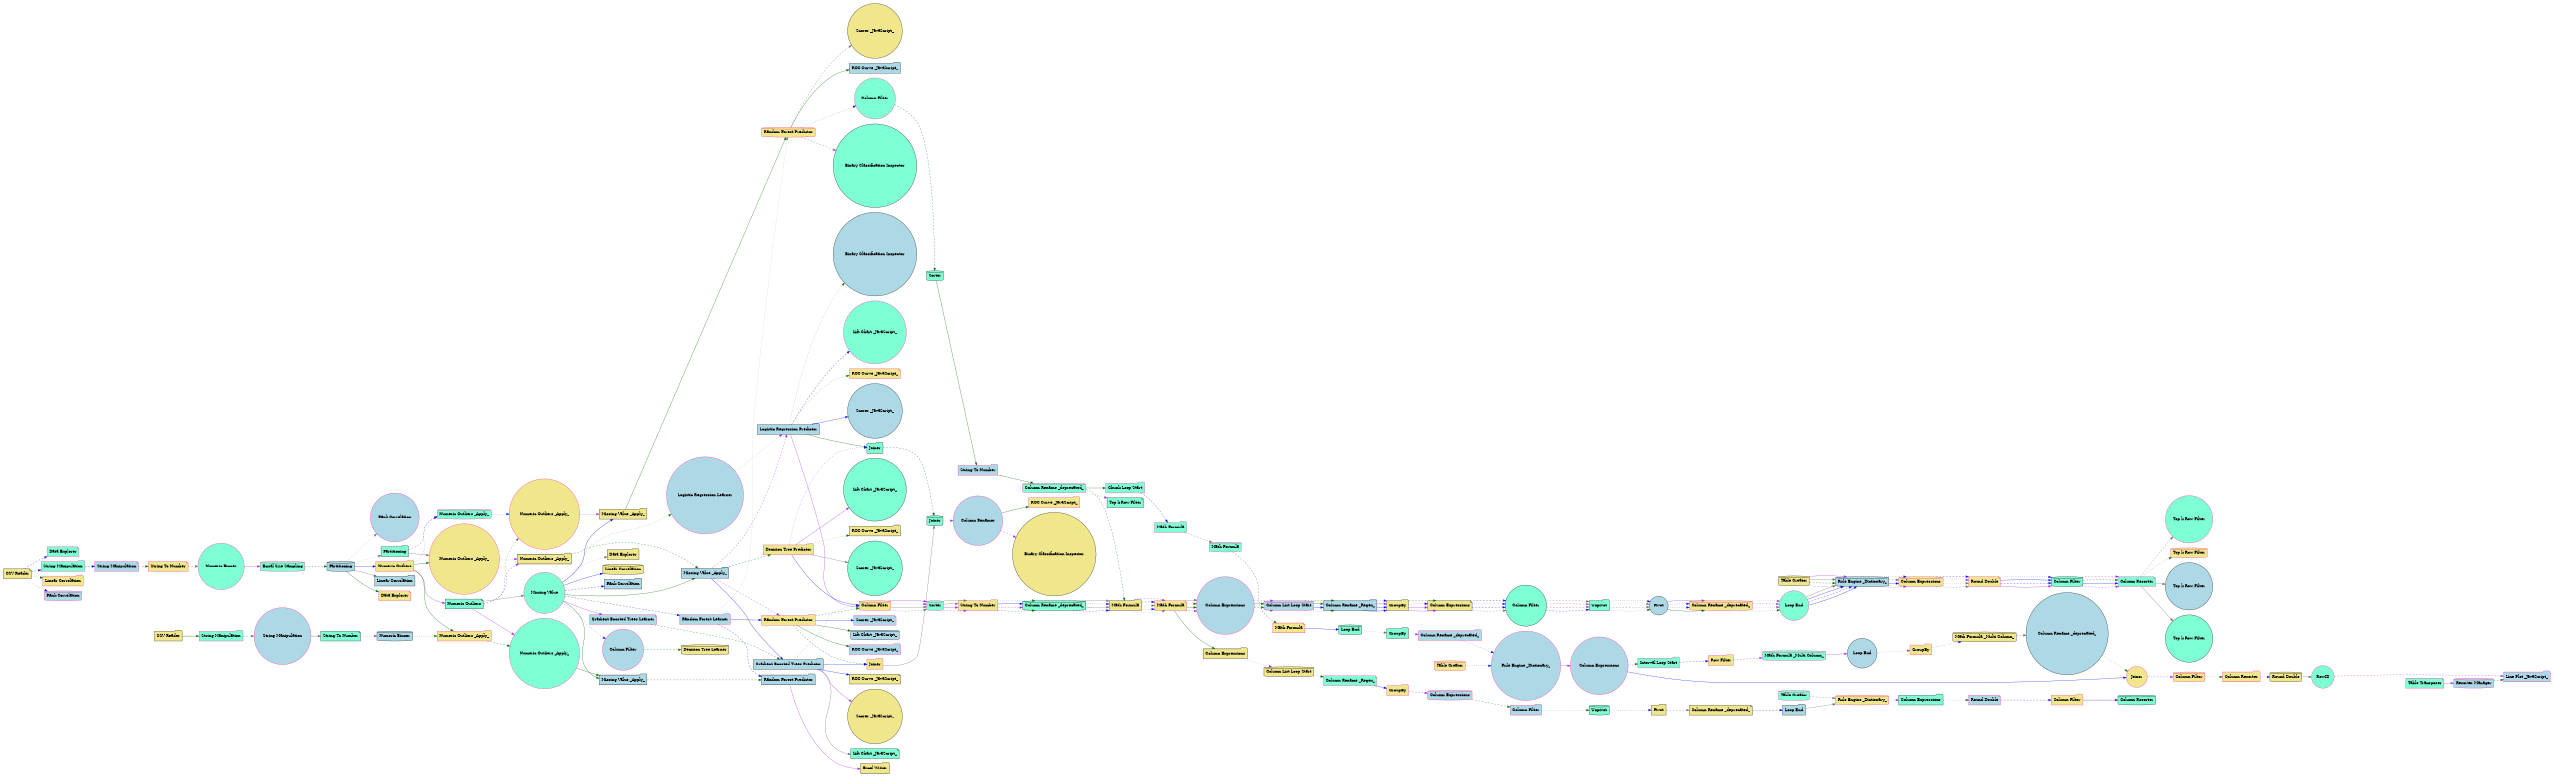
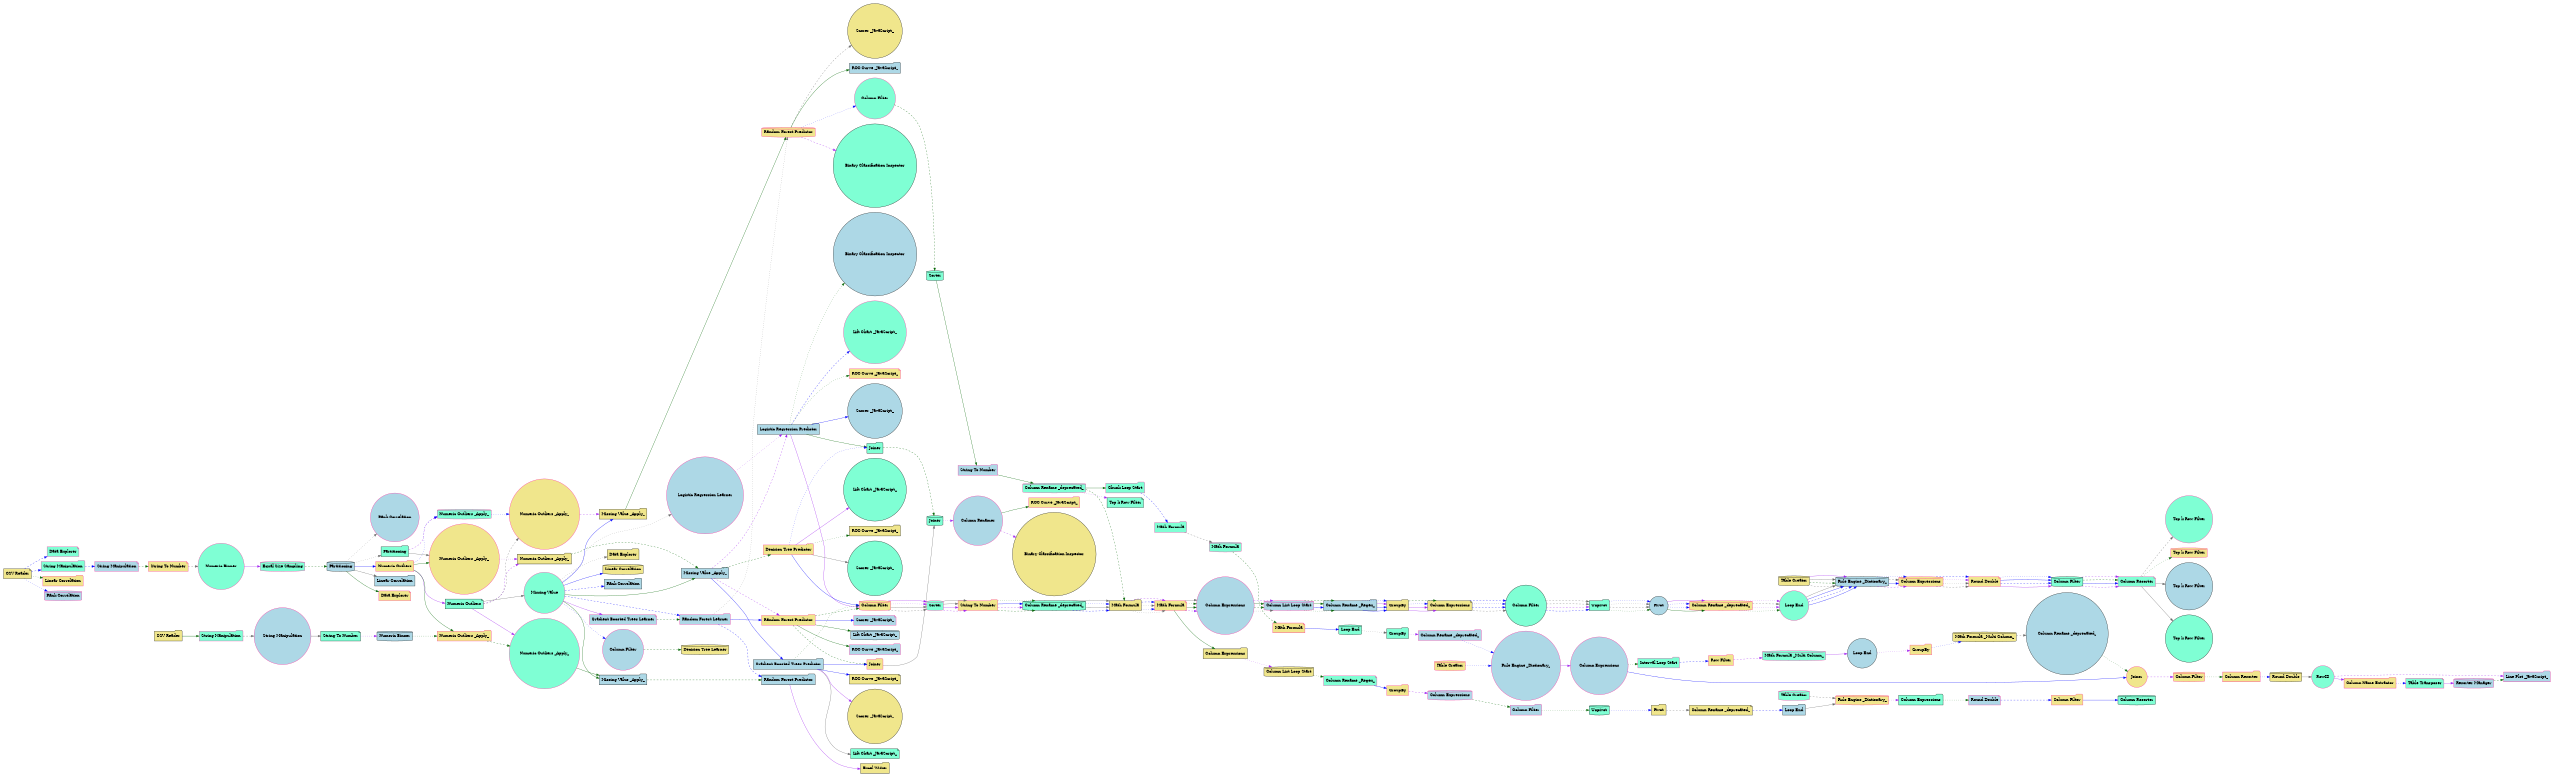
(606, 536) -> (606, 536)
(716, 636) -> (667, 619)
none -> (2370, 683)
